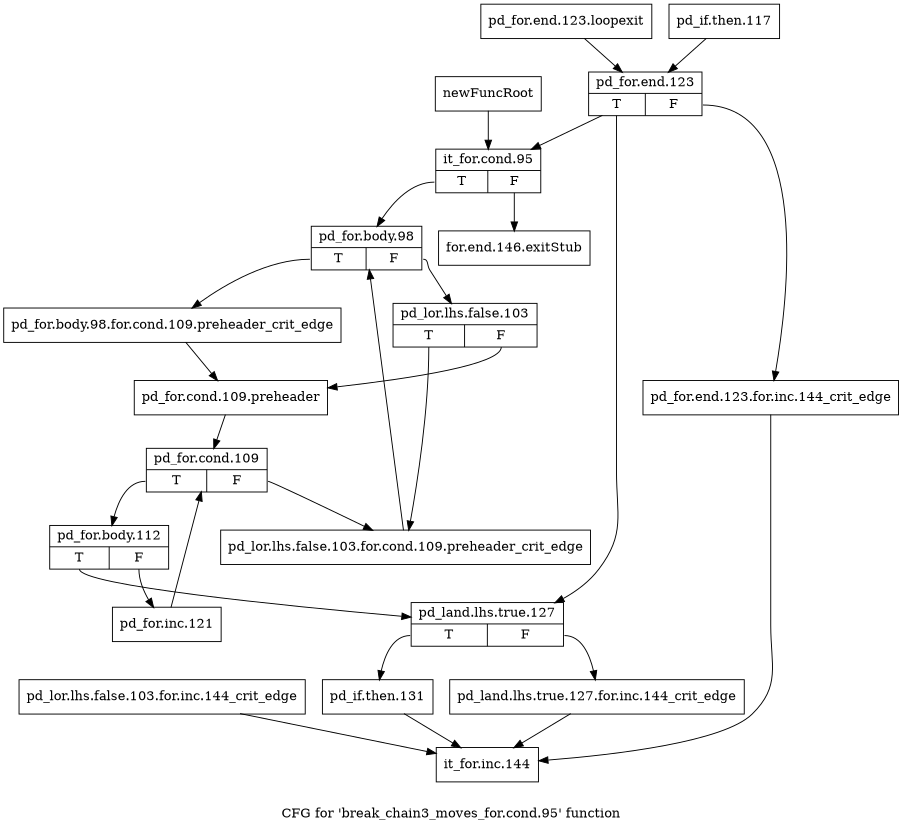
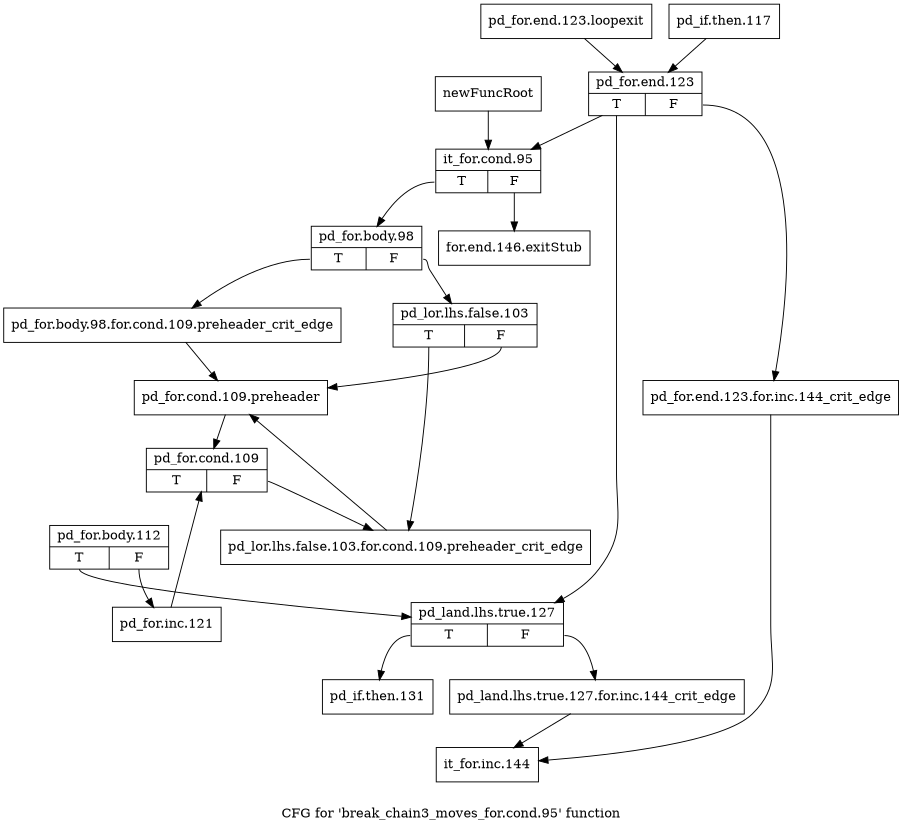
(387, 405) -> (322, 475)
(124, 493) -> none
(162, 697) -> none
(428, 728) -> none
